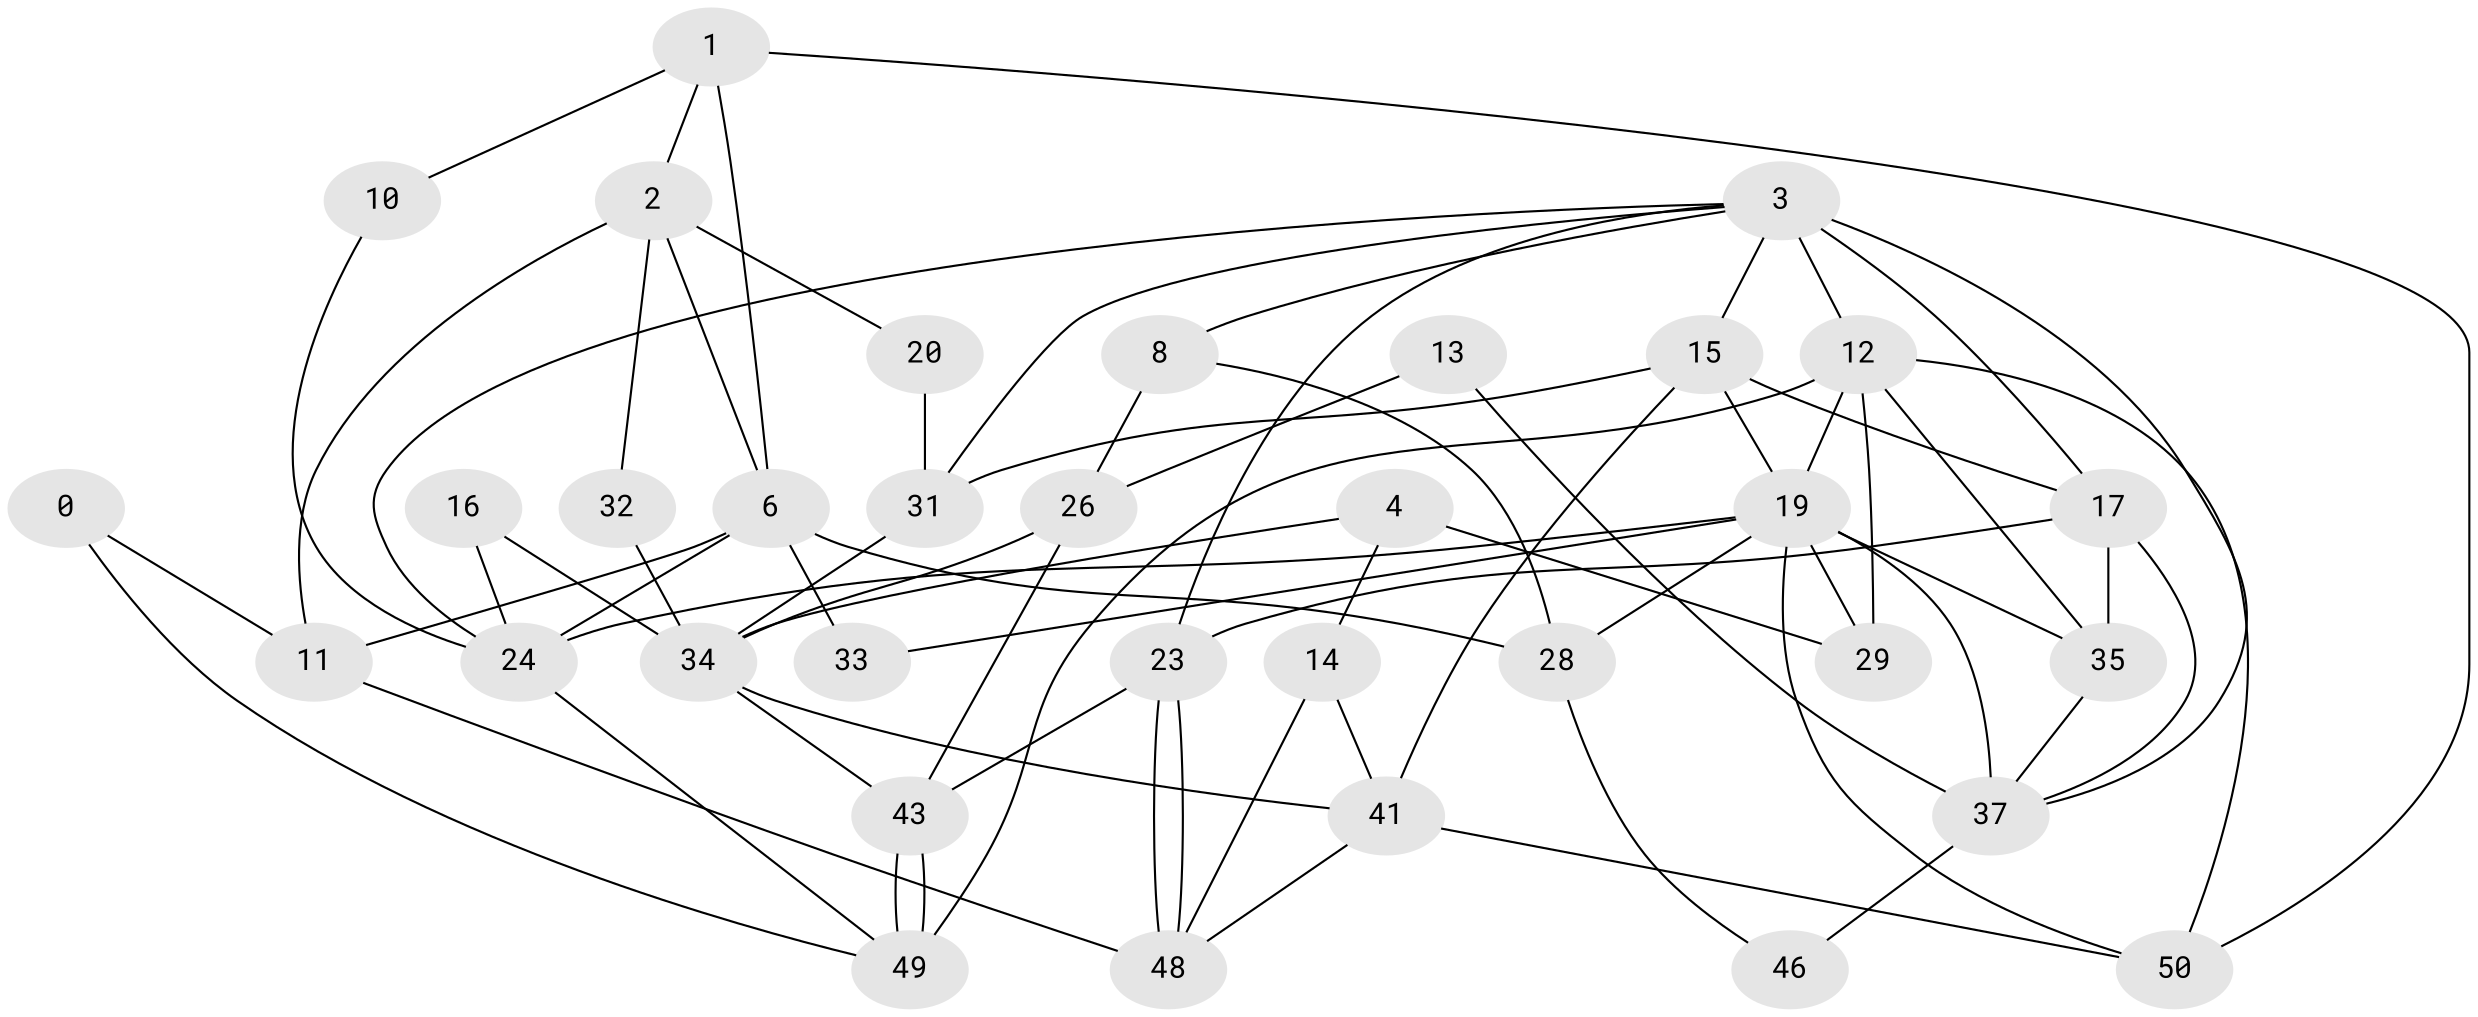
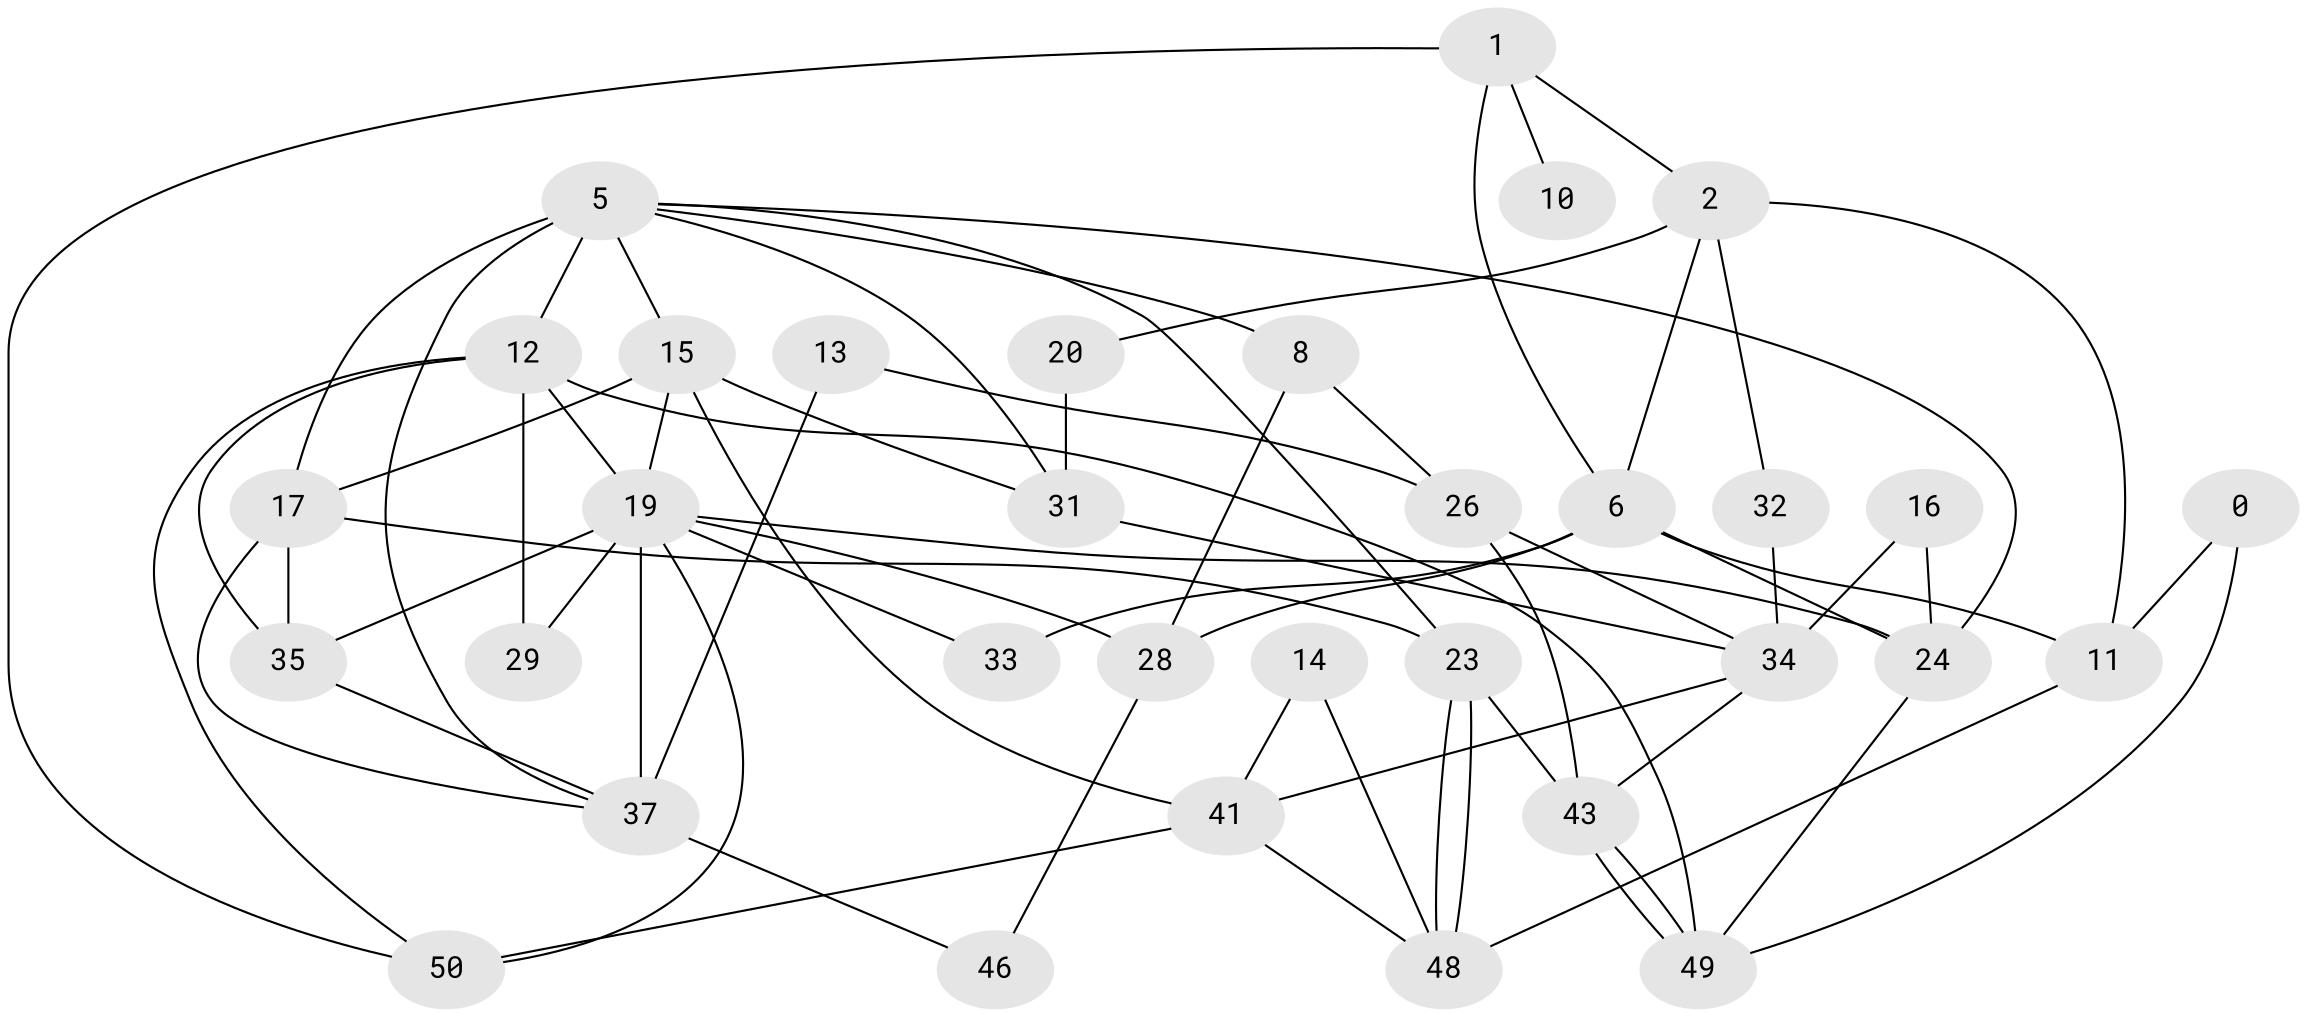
(1782, 201) -> (600, 201)
(295, 479) -> none
(1395, 508) -> none
